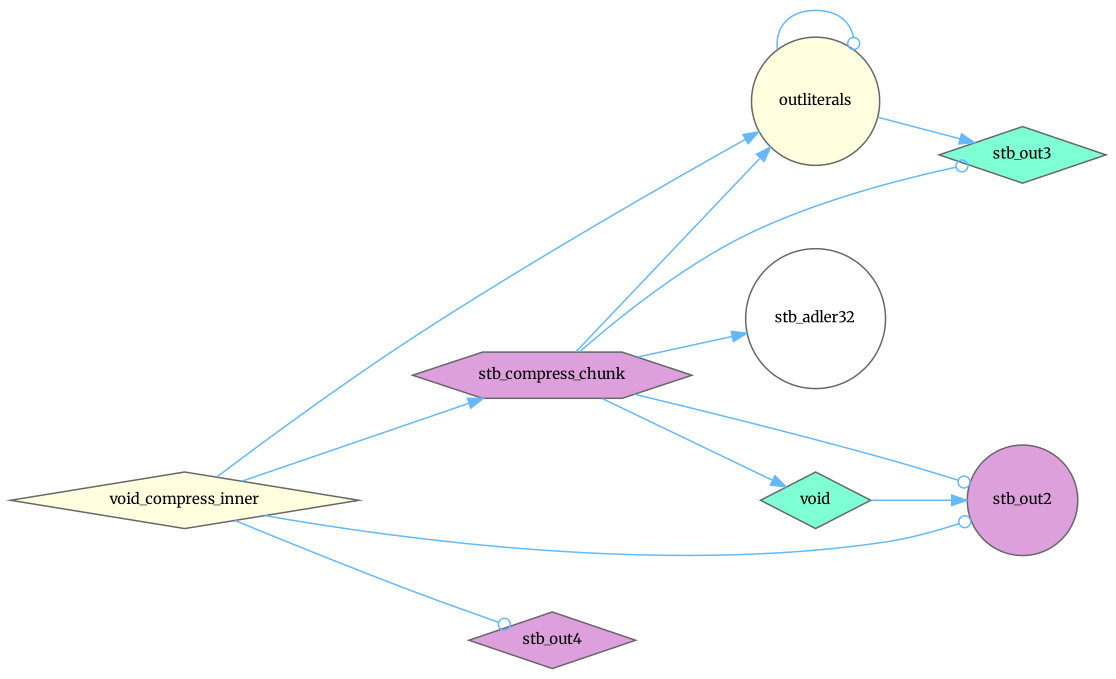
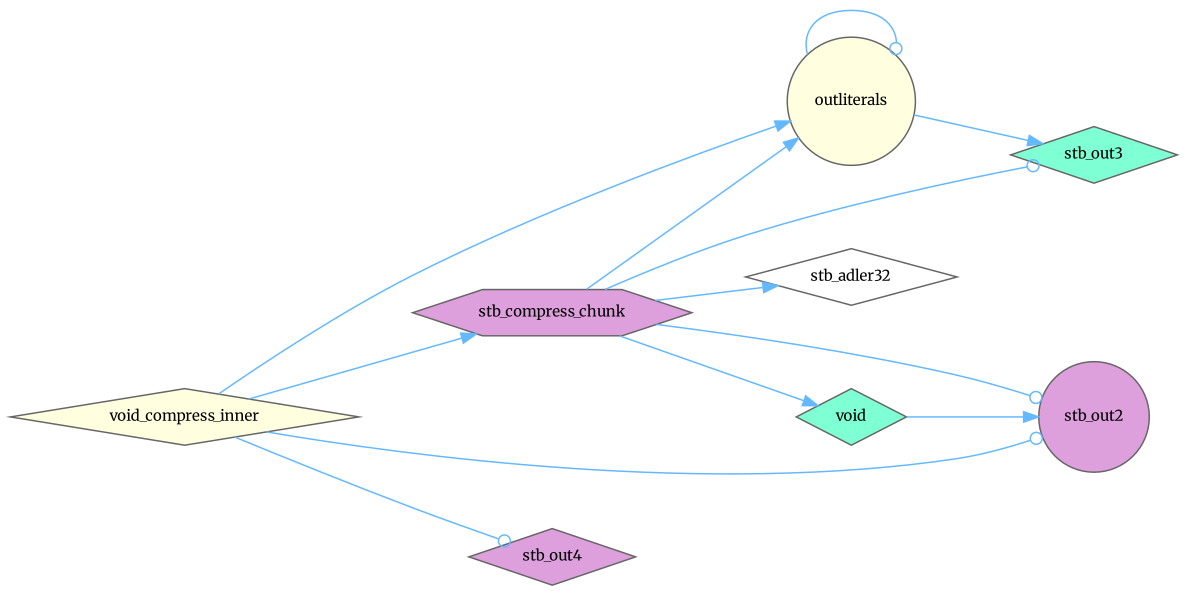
(816, 319) -> (851, 277)
